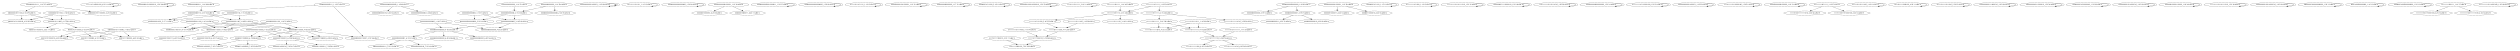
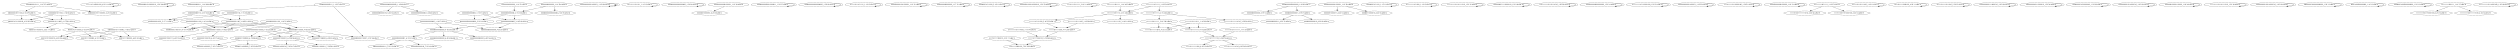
(748, 13) -> none
